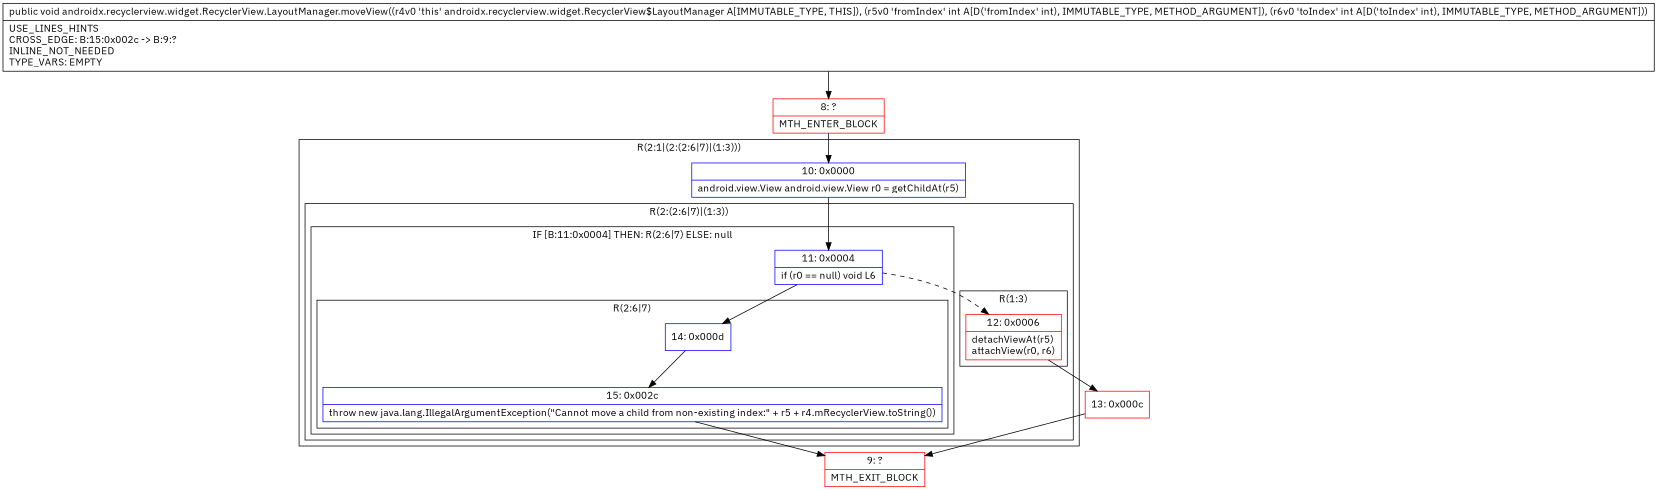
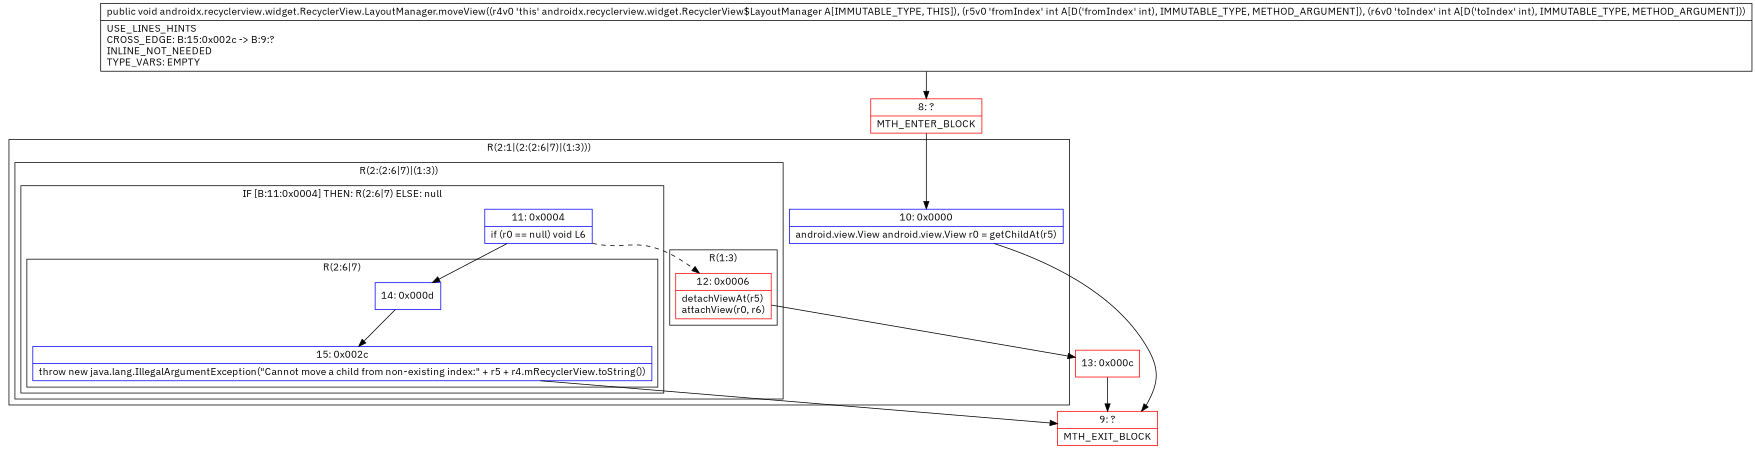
(829, 220) -> (1105, 300)
